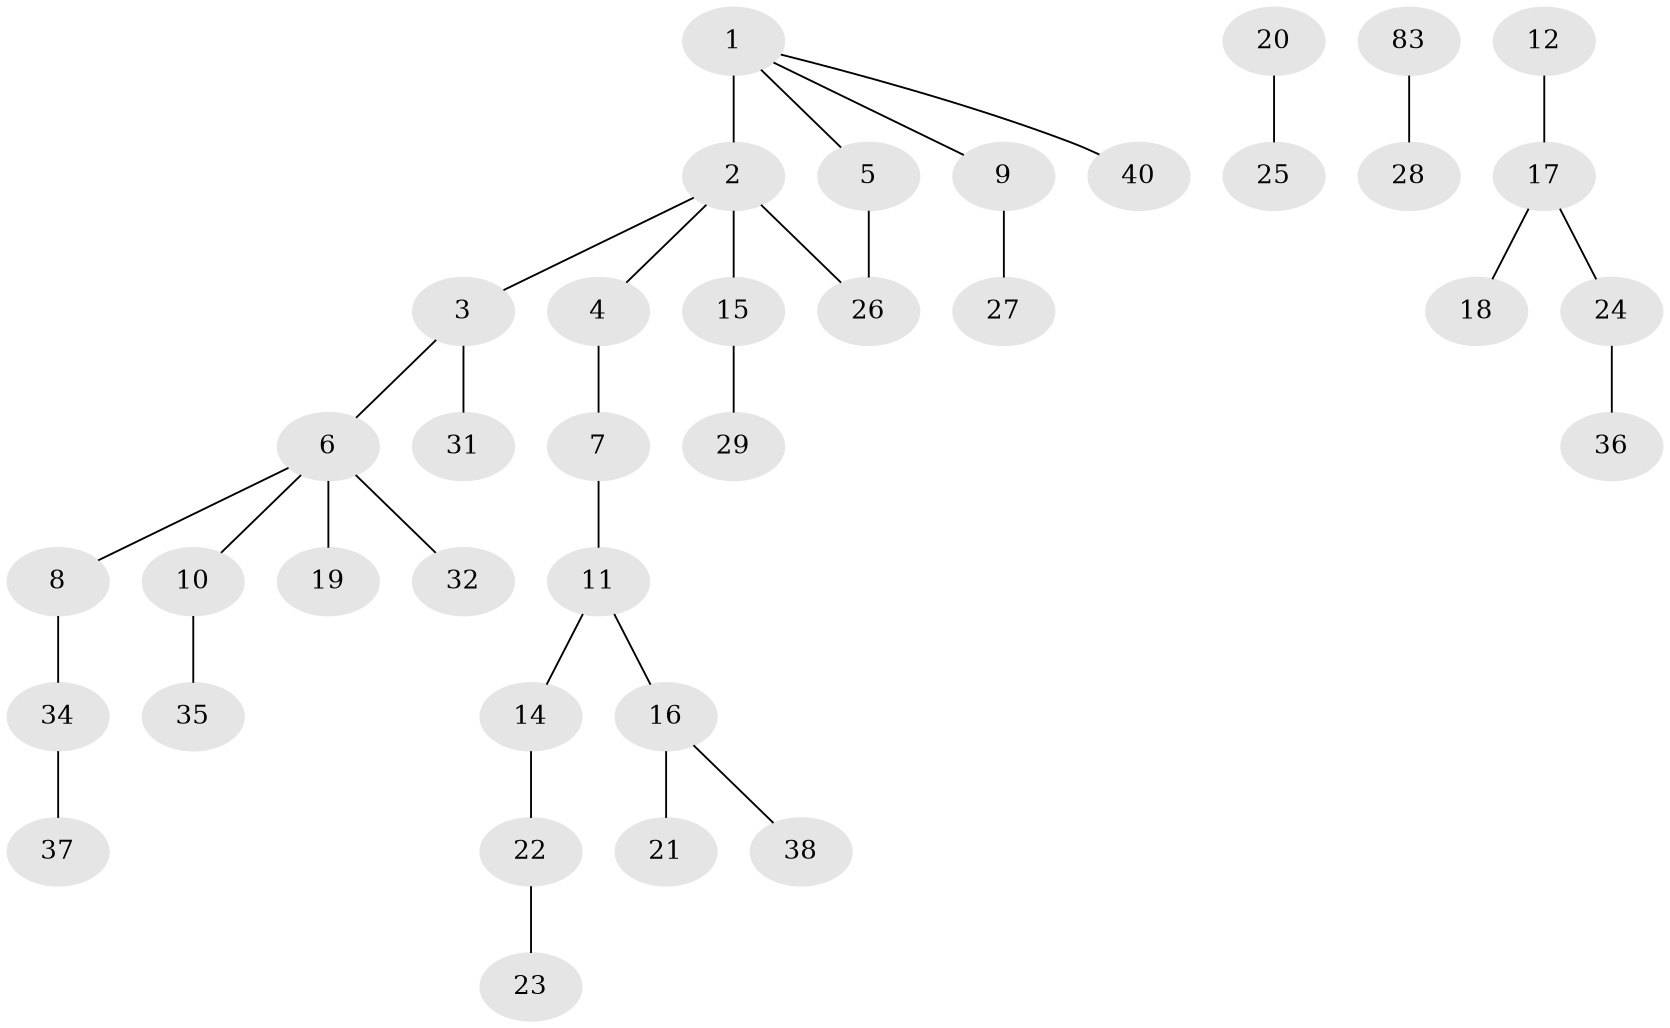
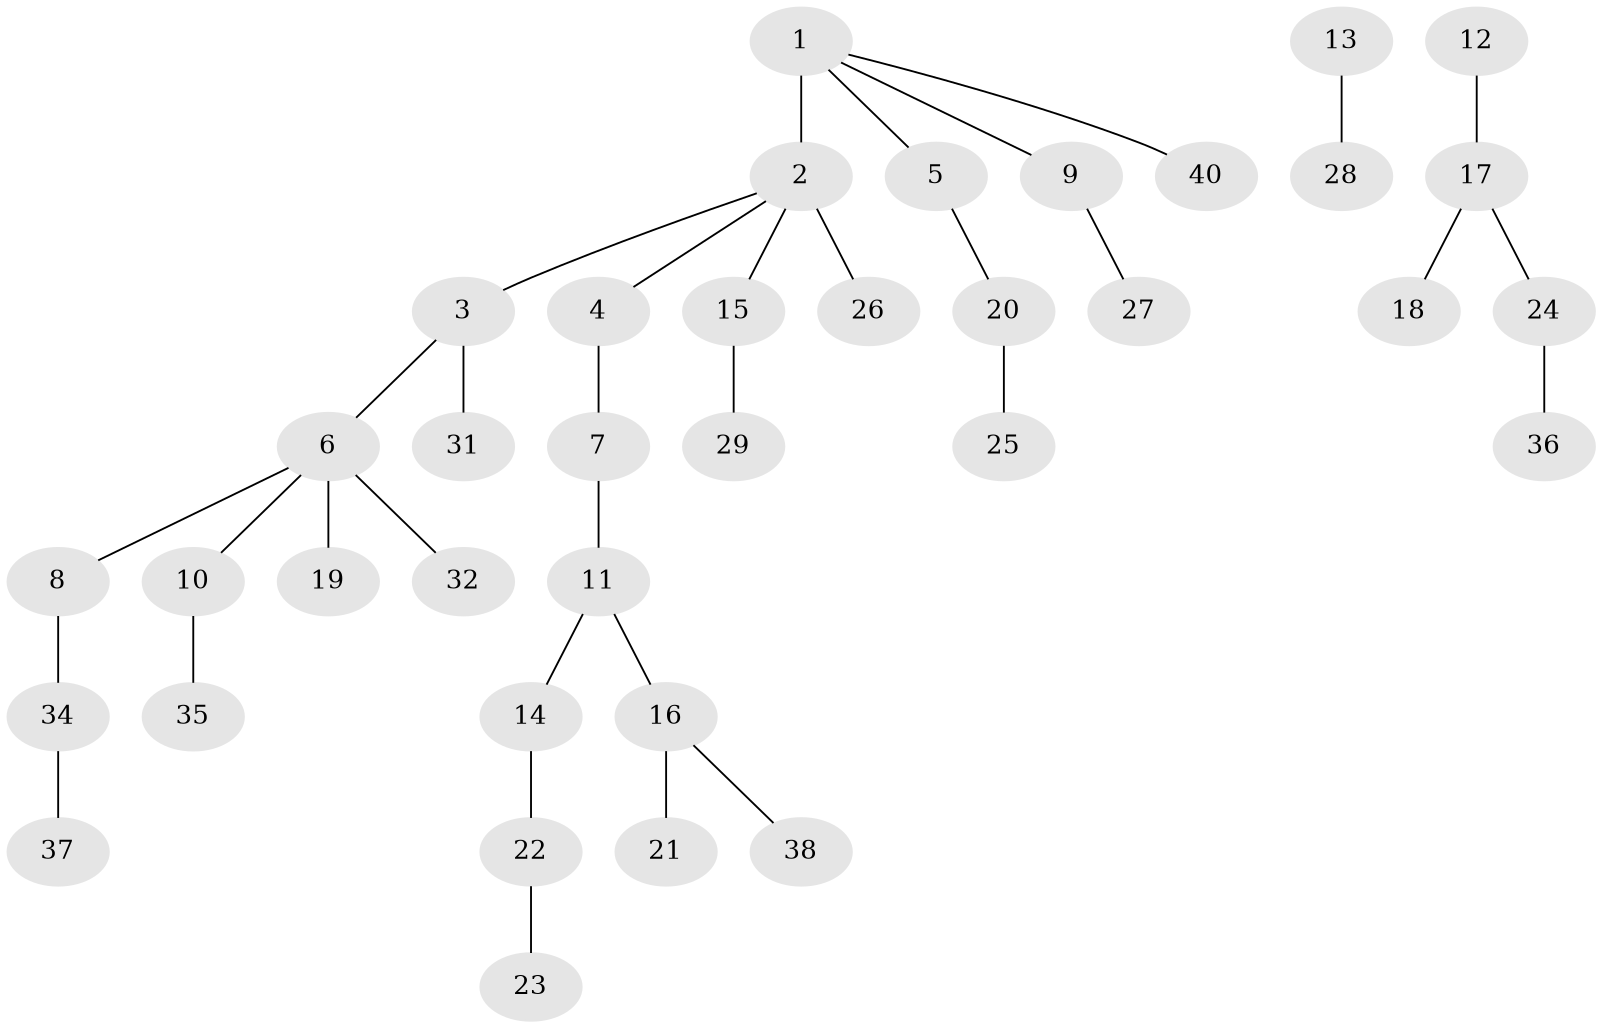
(1409, 41) -> (1342, 41)
(869, 244) -> (970, 244)
